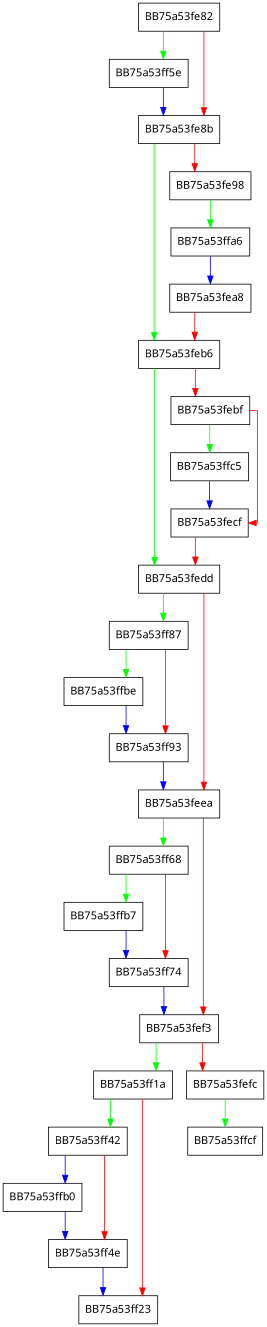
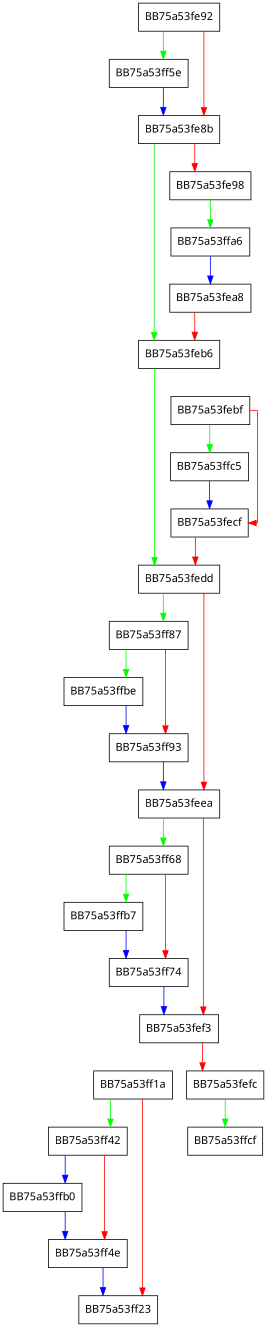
(179, 17) -> (179, 17)
(195, 378) -> none
(156, 1053) -> none
